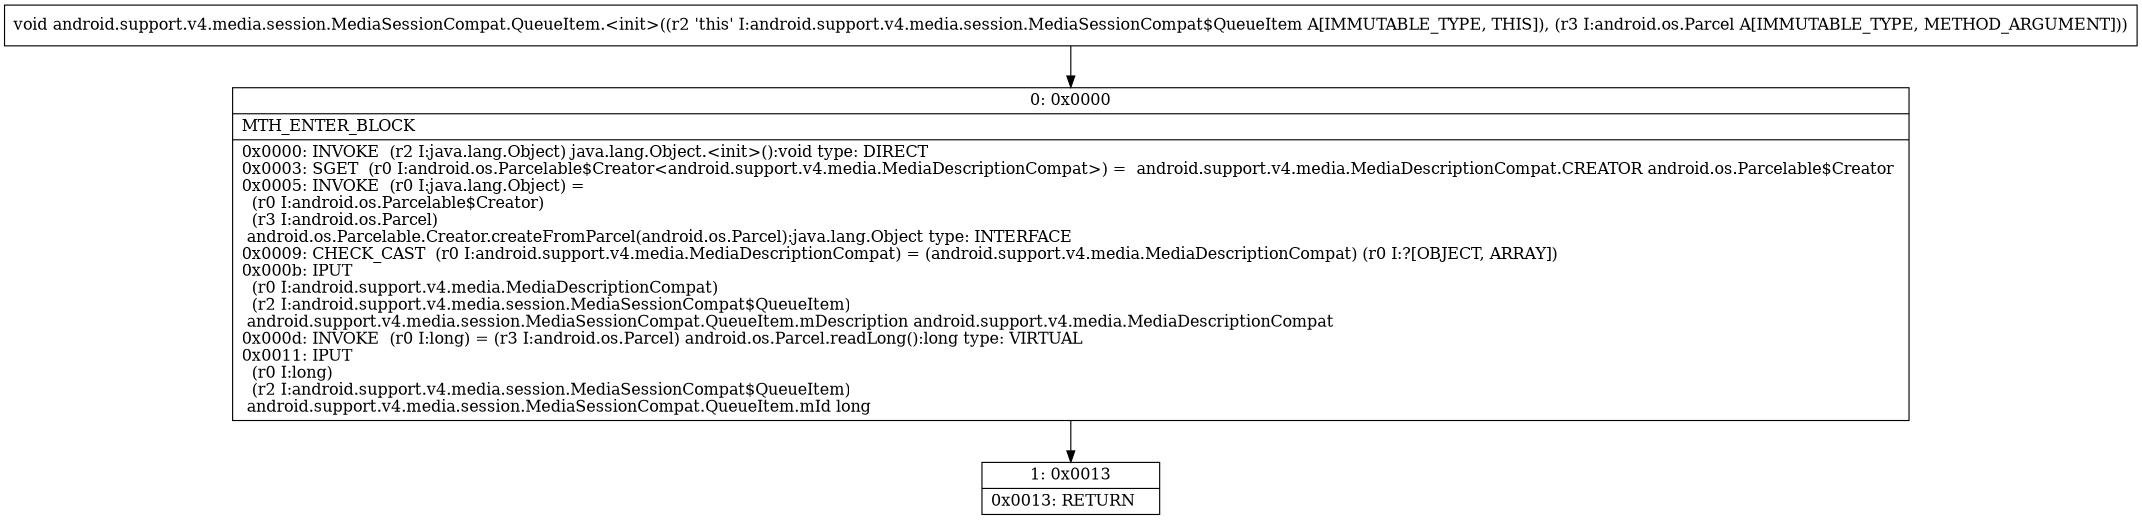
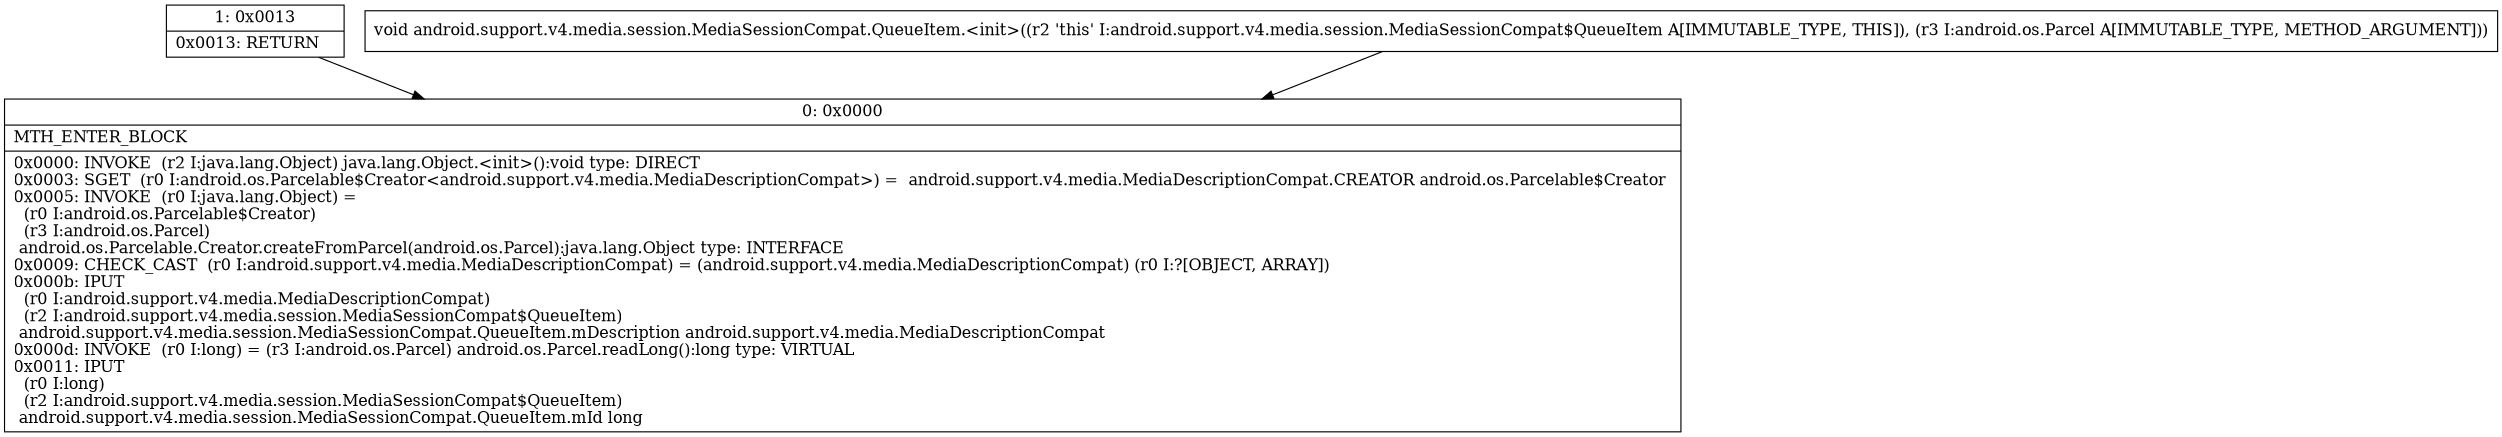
(1071, 436) -> (366, 76)
